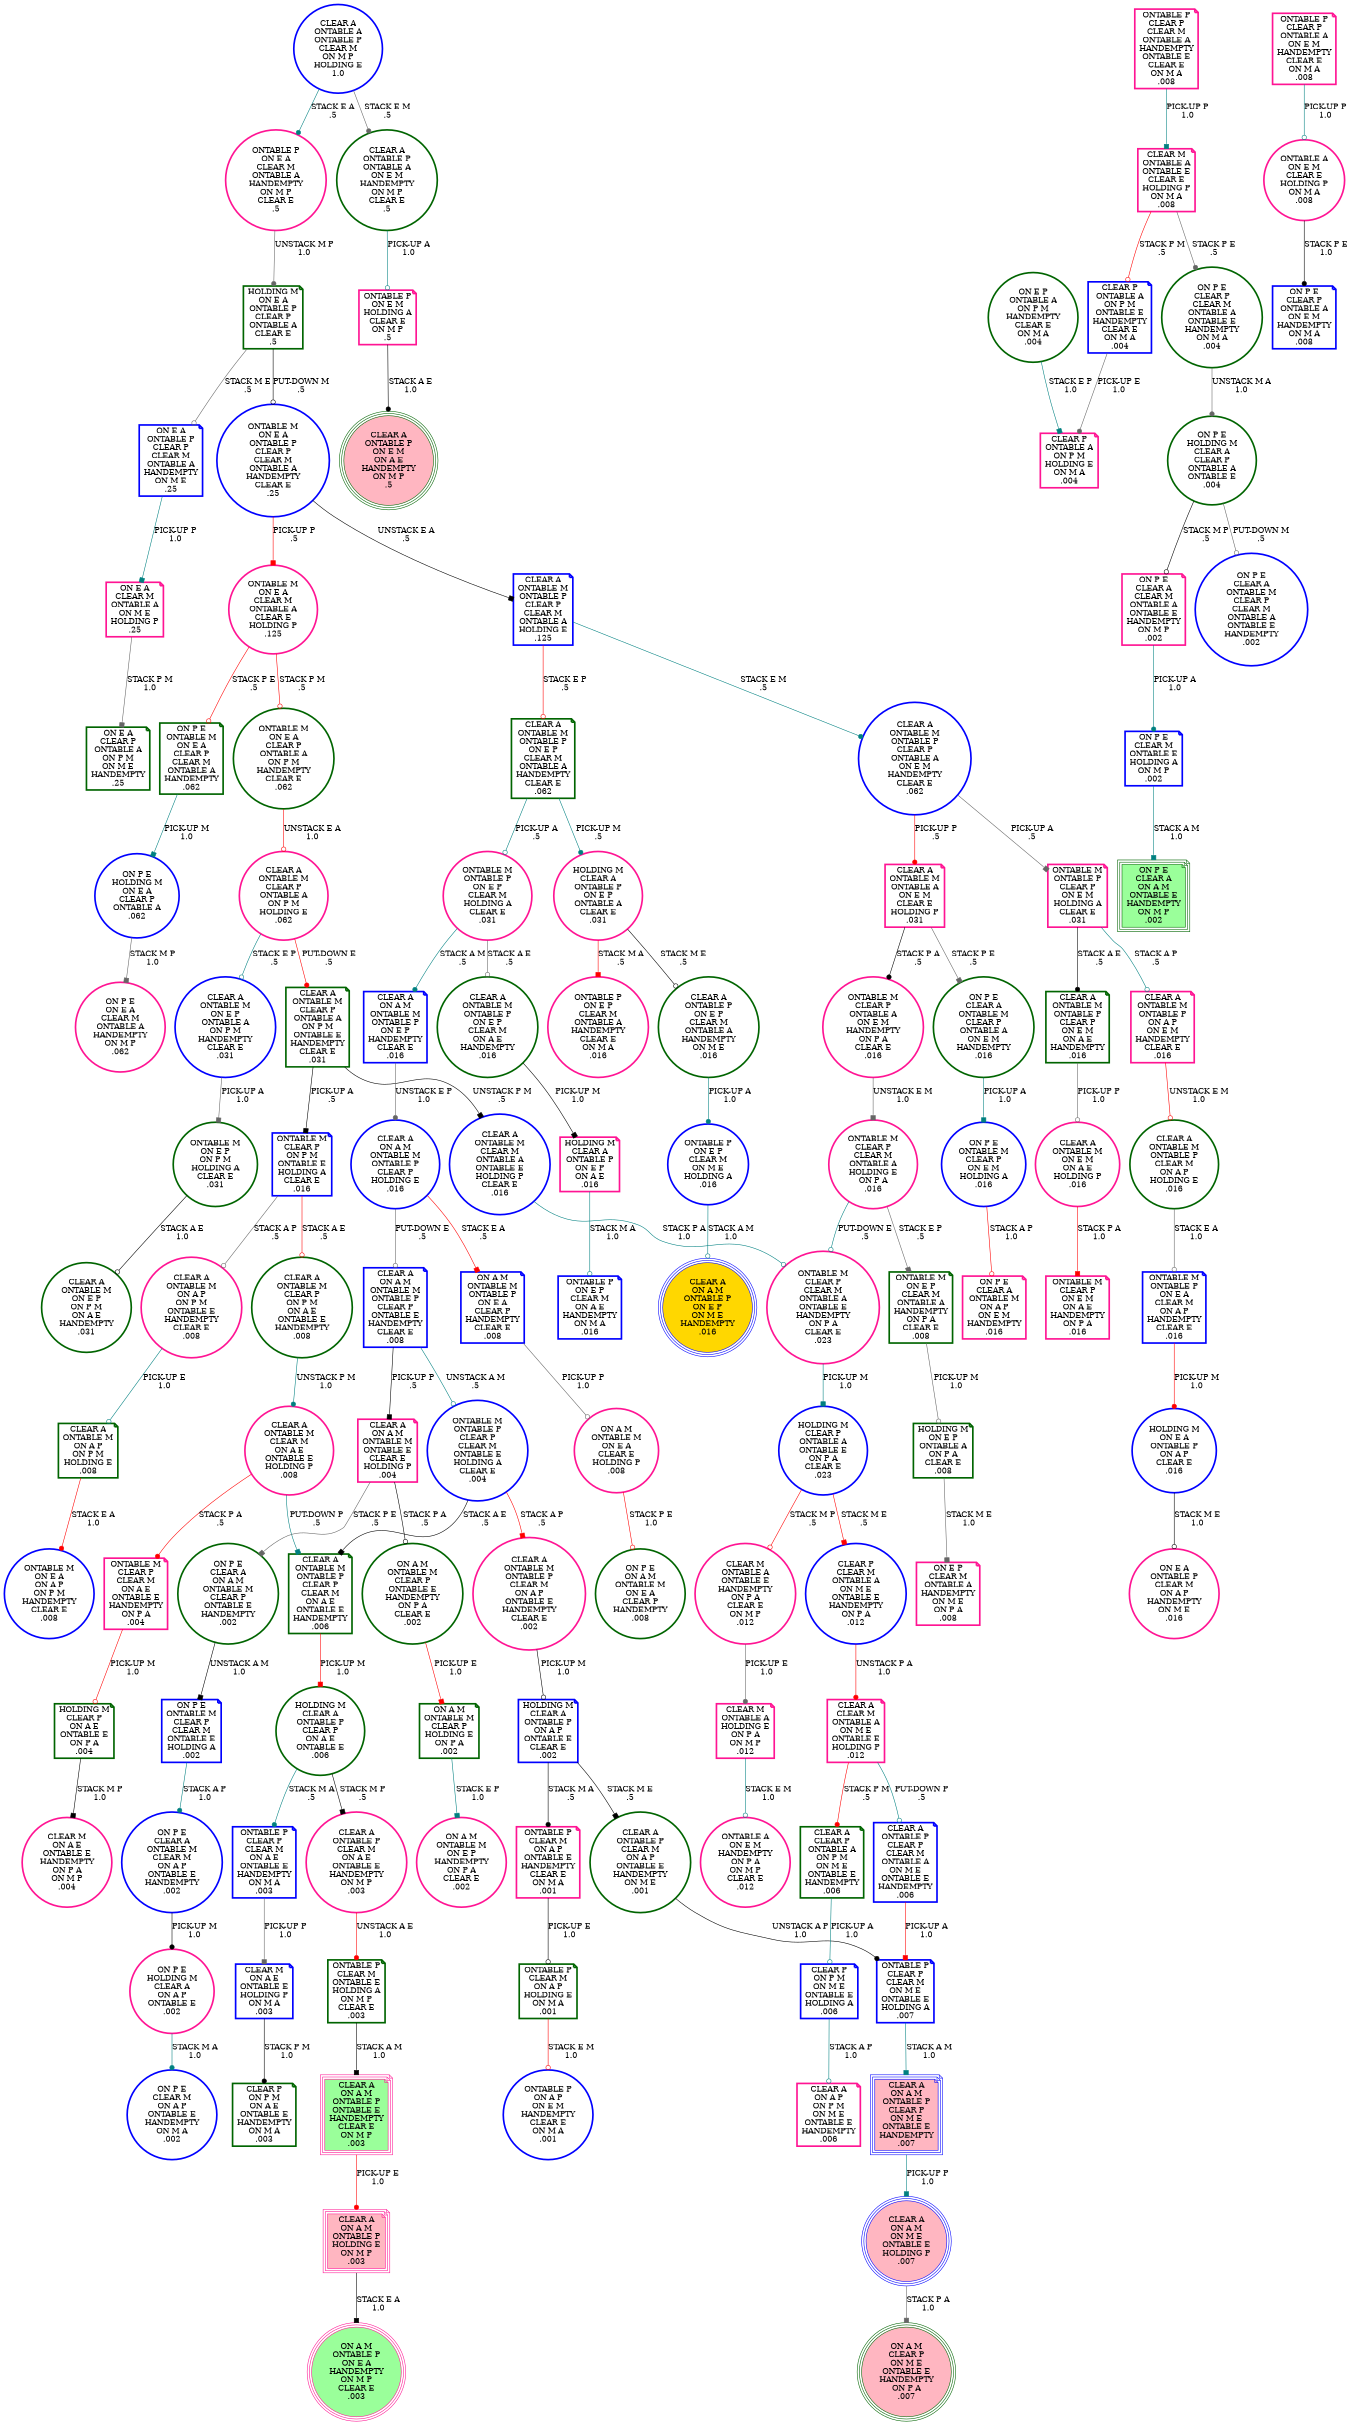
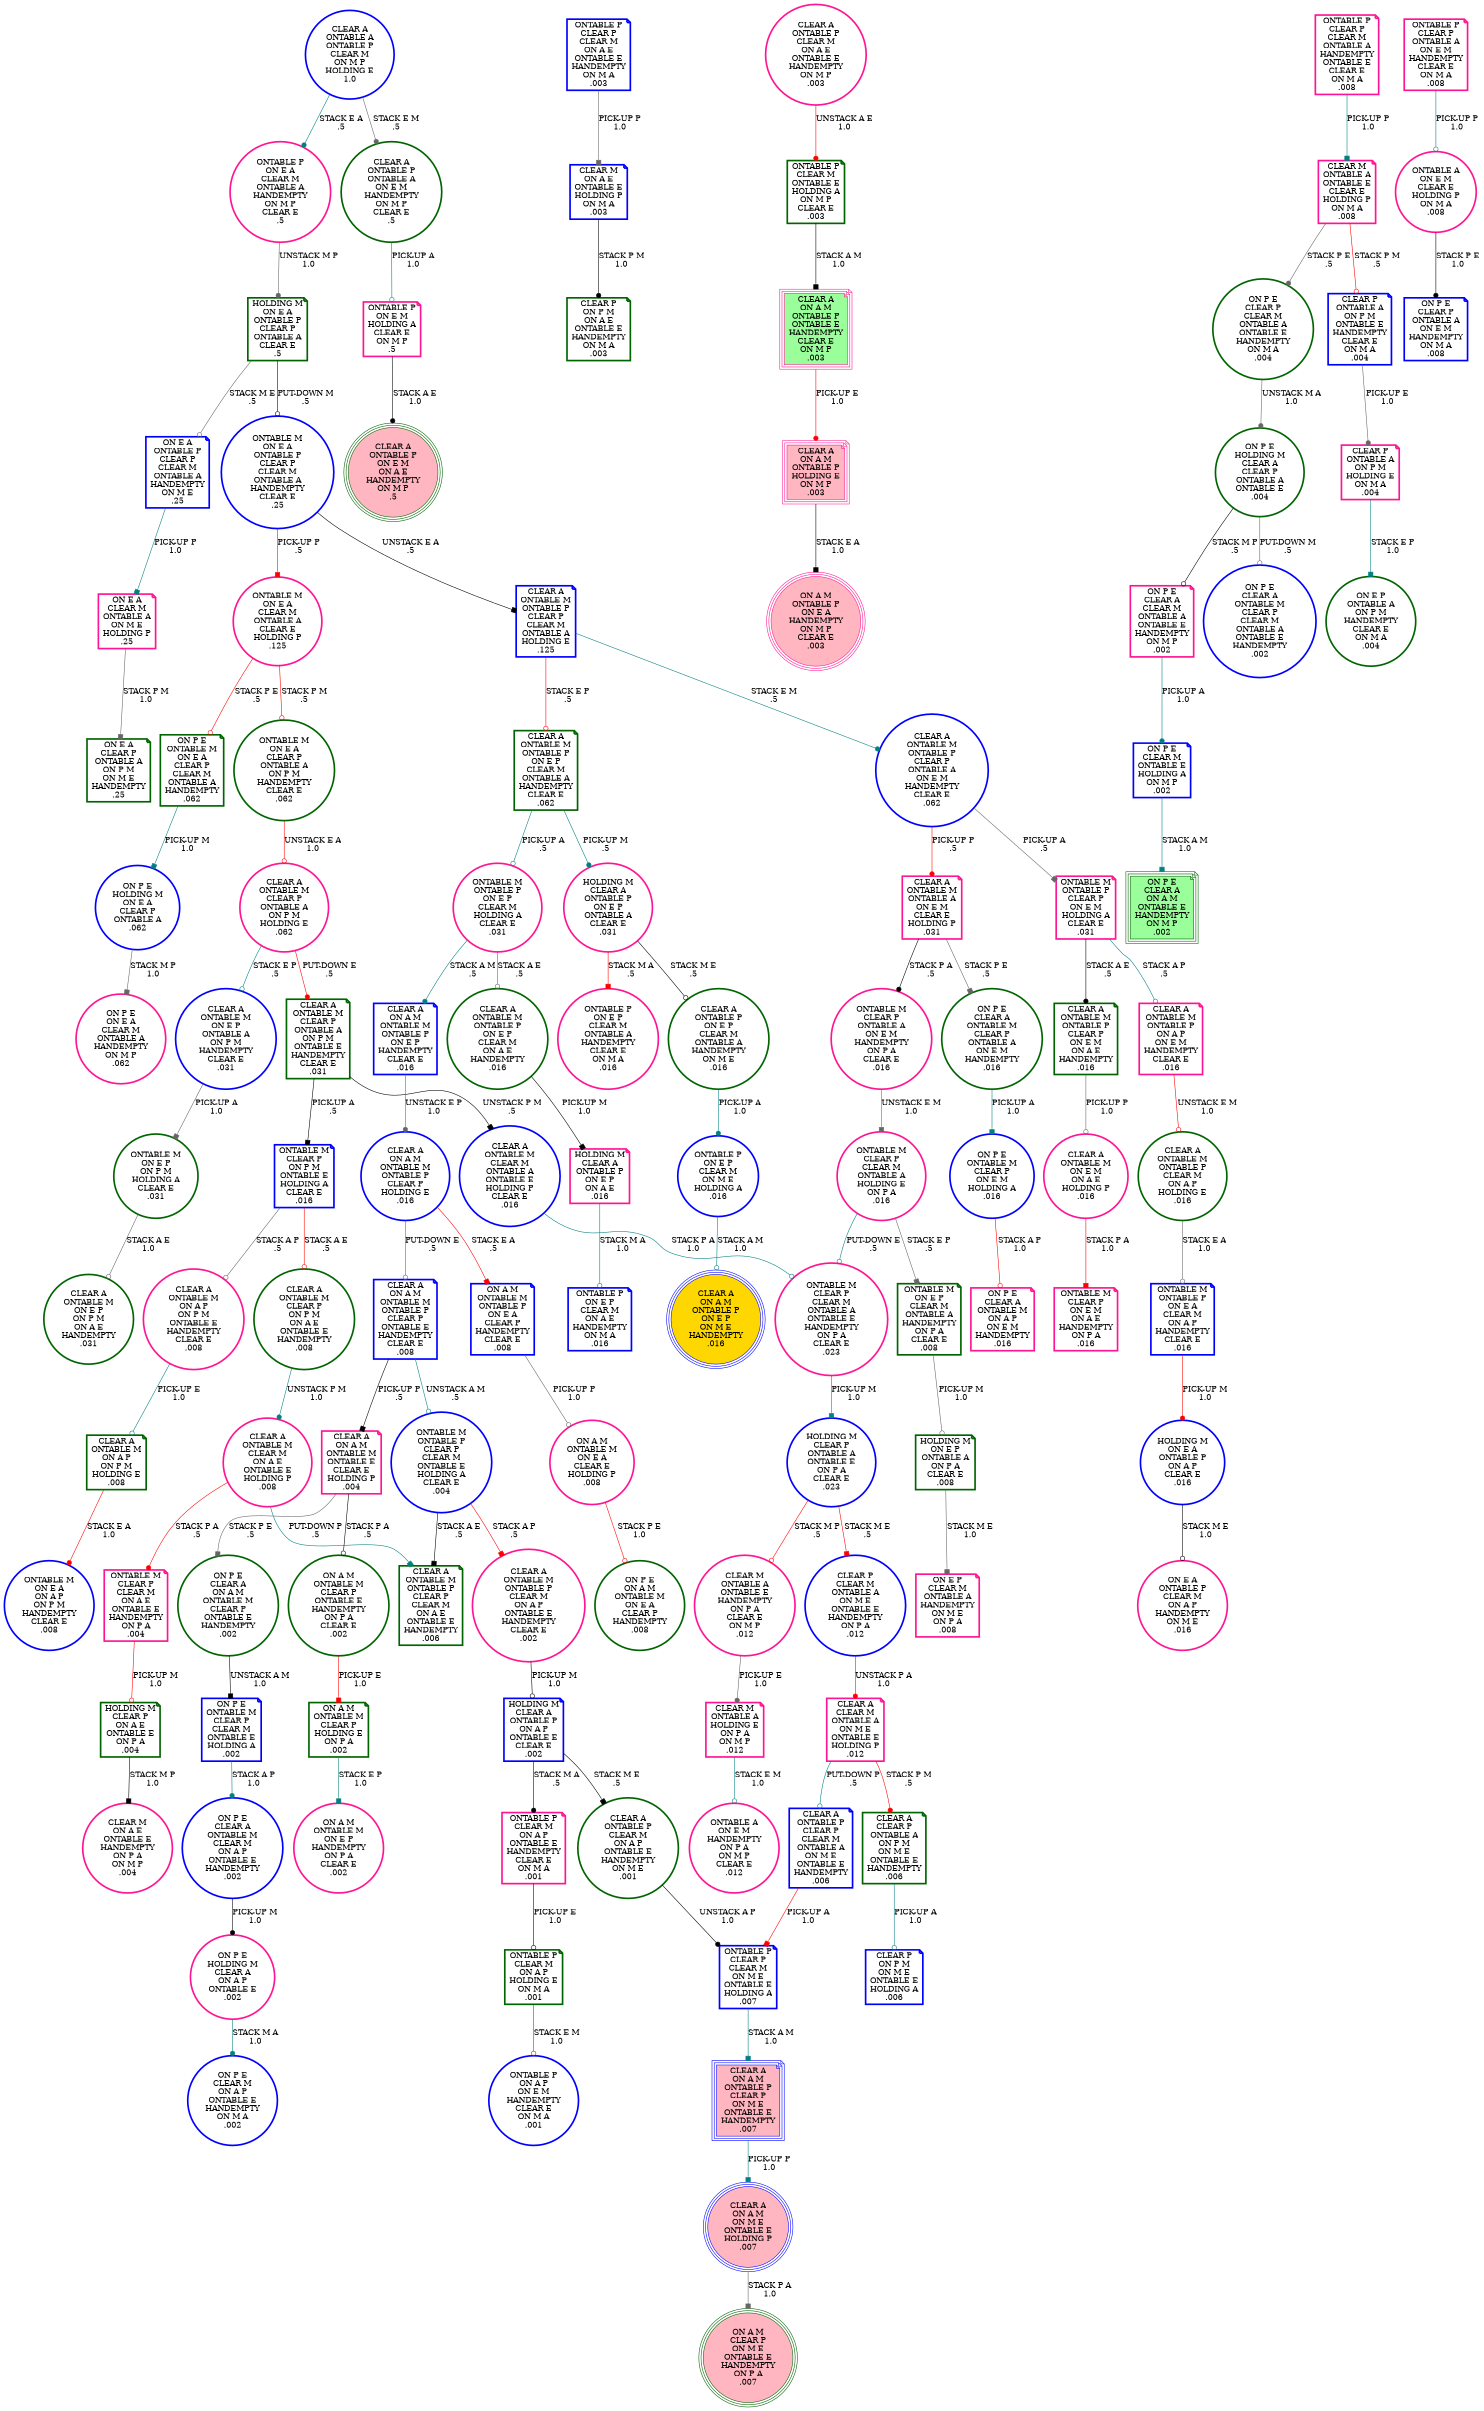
(1049, 395) -> (1371, 535)
(153, 1233) -> (124, 1244)
(320, 1731) -> none
(829, 2115) -> none
(356, 2372) -> (816, 621)
